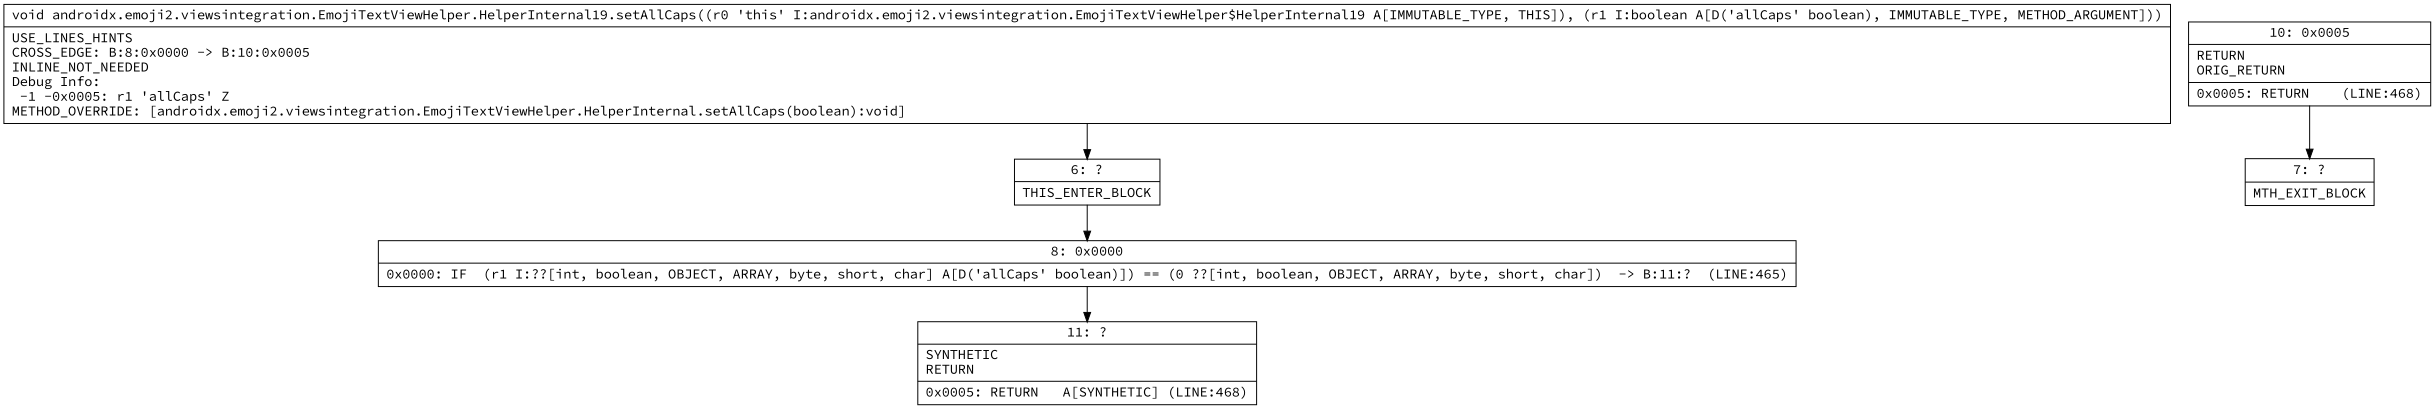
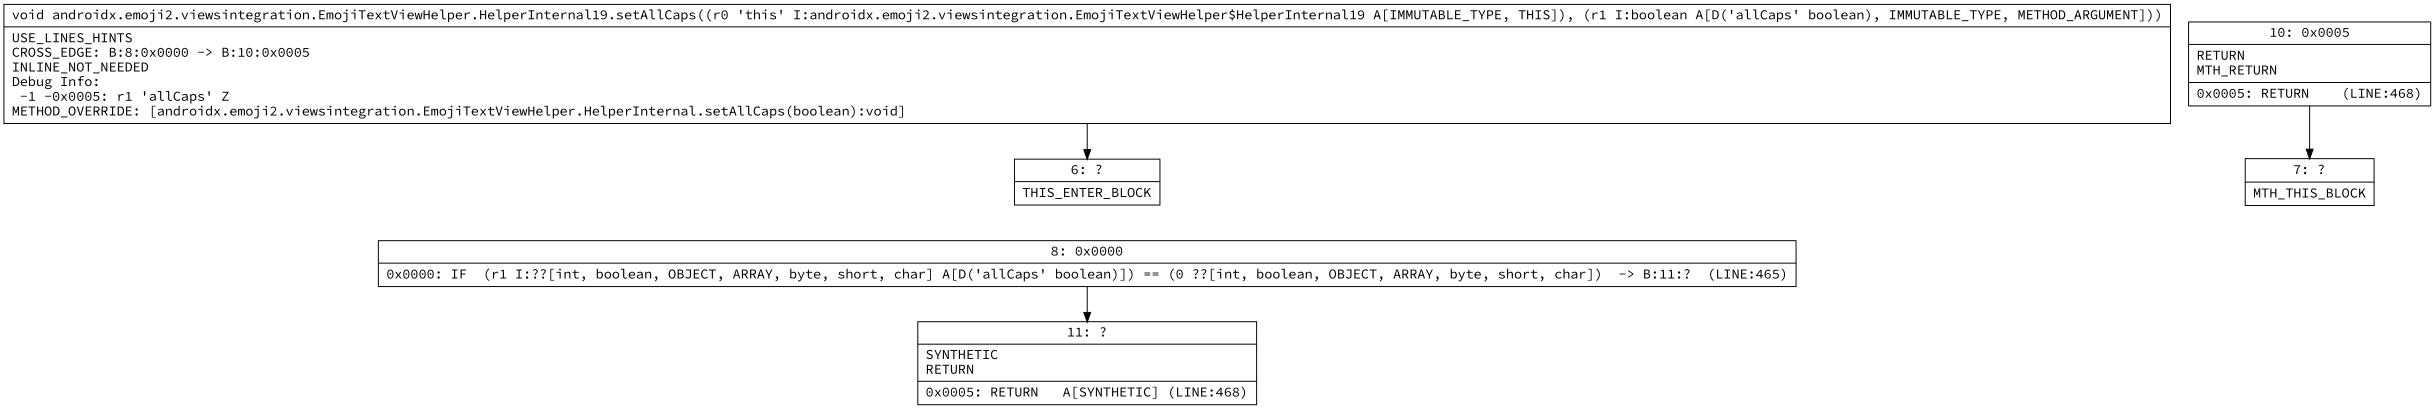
(2241, 70) -> (2237, 70)
(2310, 193) -> (2310, 193)
(1087, 218) -> none
